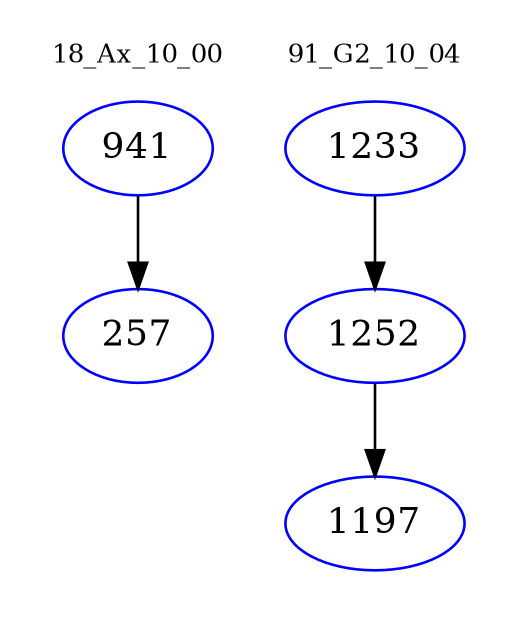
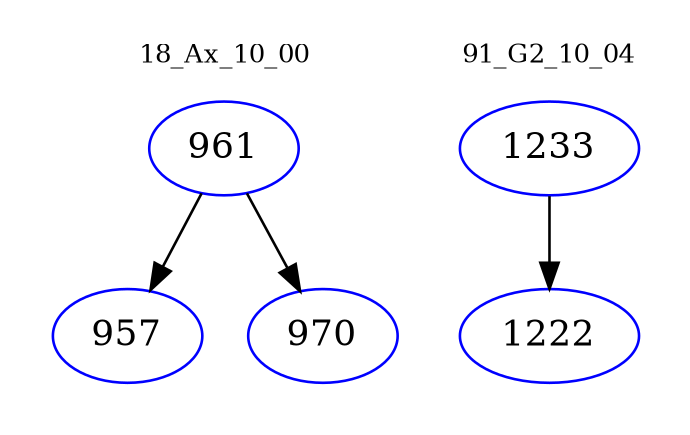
(138, 148) -> (224, 148)
(138, 336) -> (128, 336)
none -> (323, 336)
(375, 336) -> (549, 336)
(375, 523) -> none
